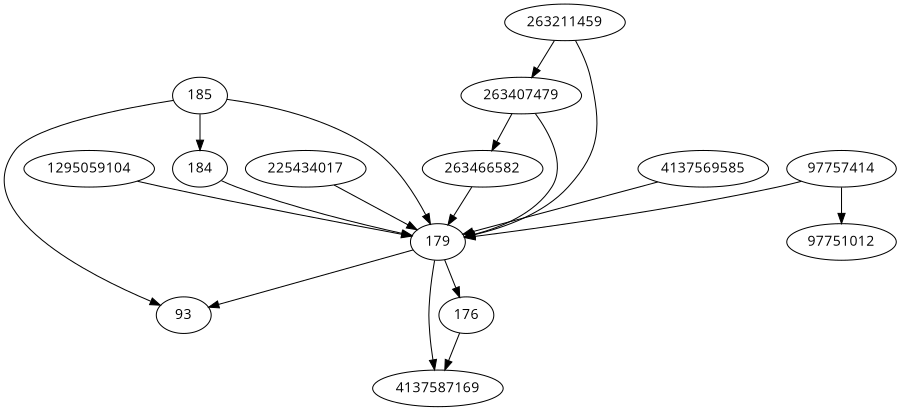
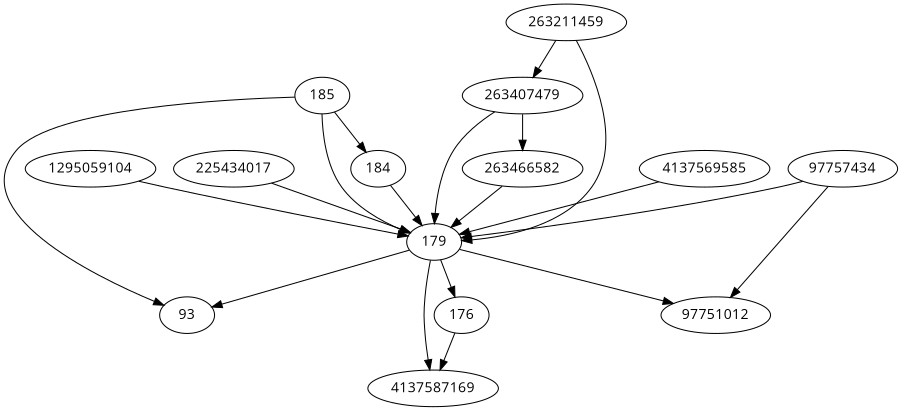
(842, 169) -> (843, 169)
none -> (561, 275)
